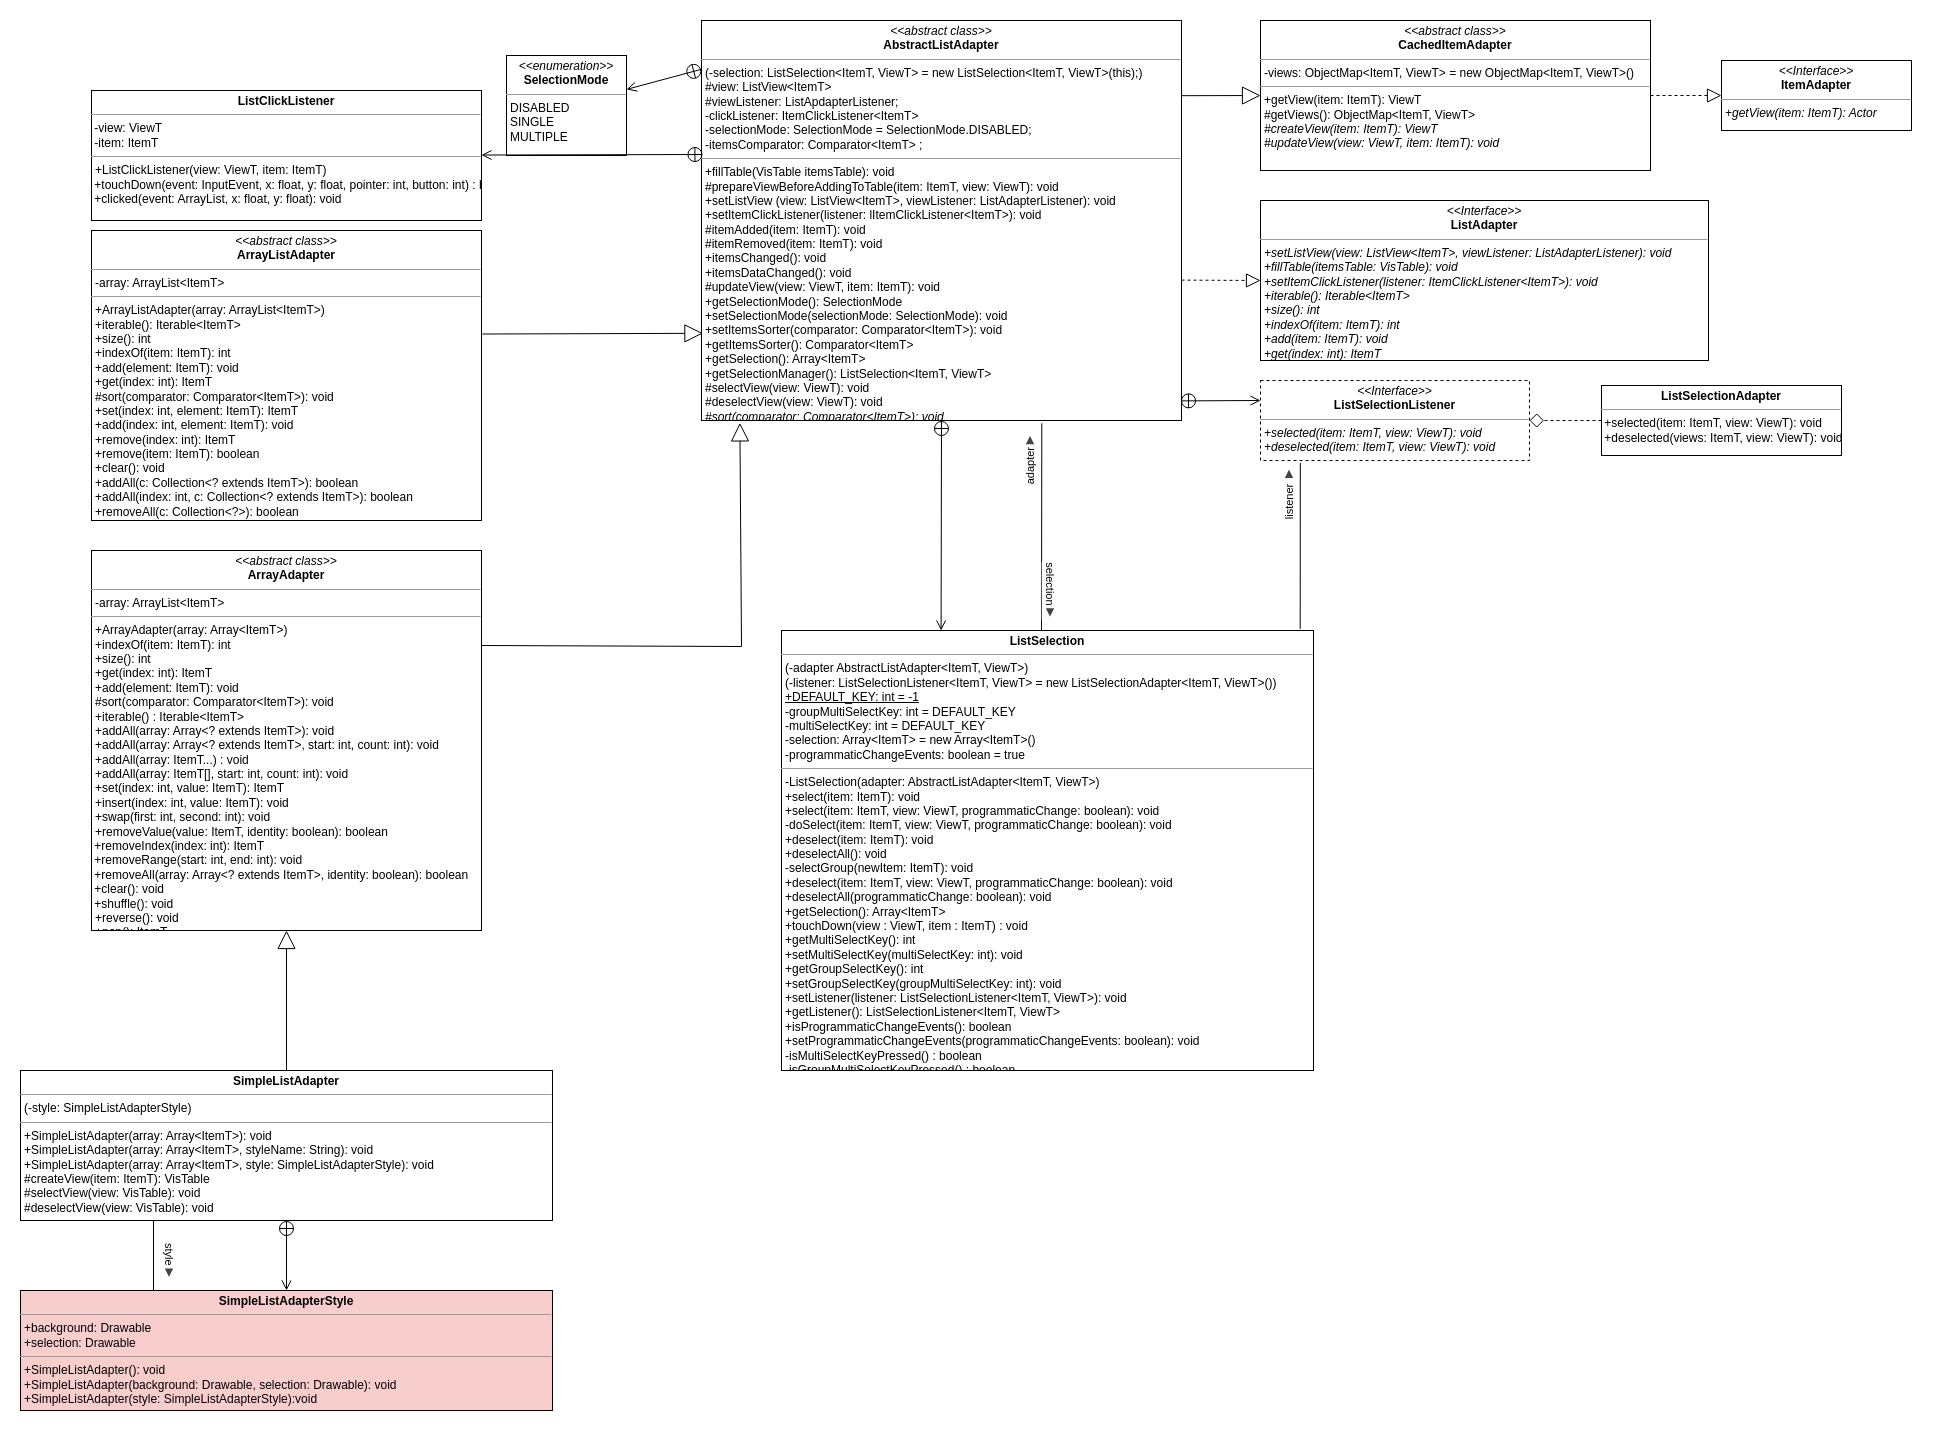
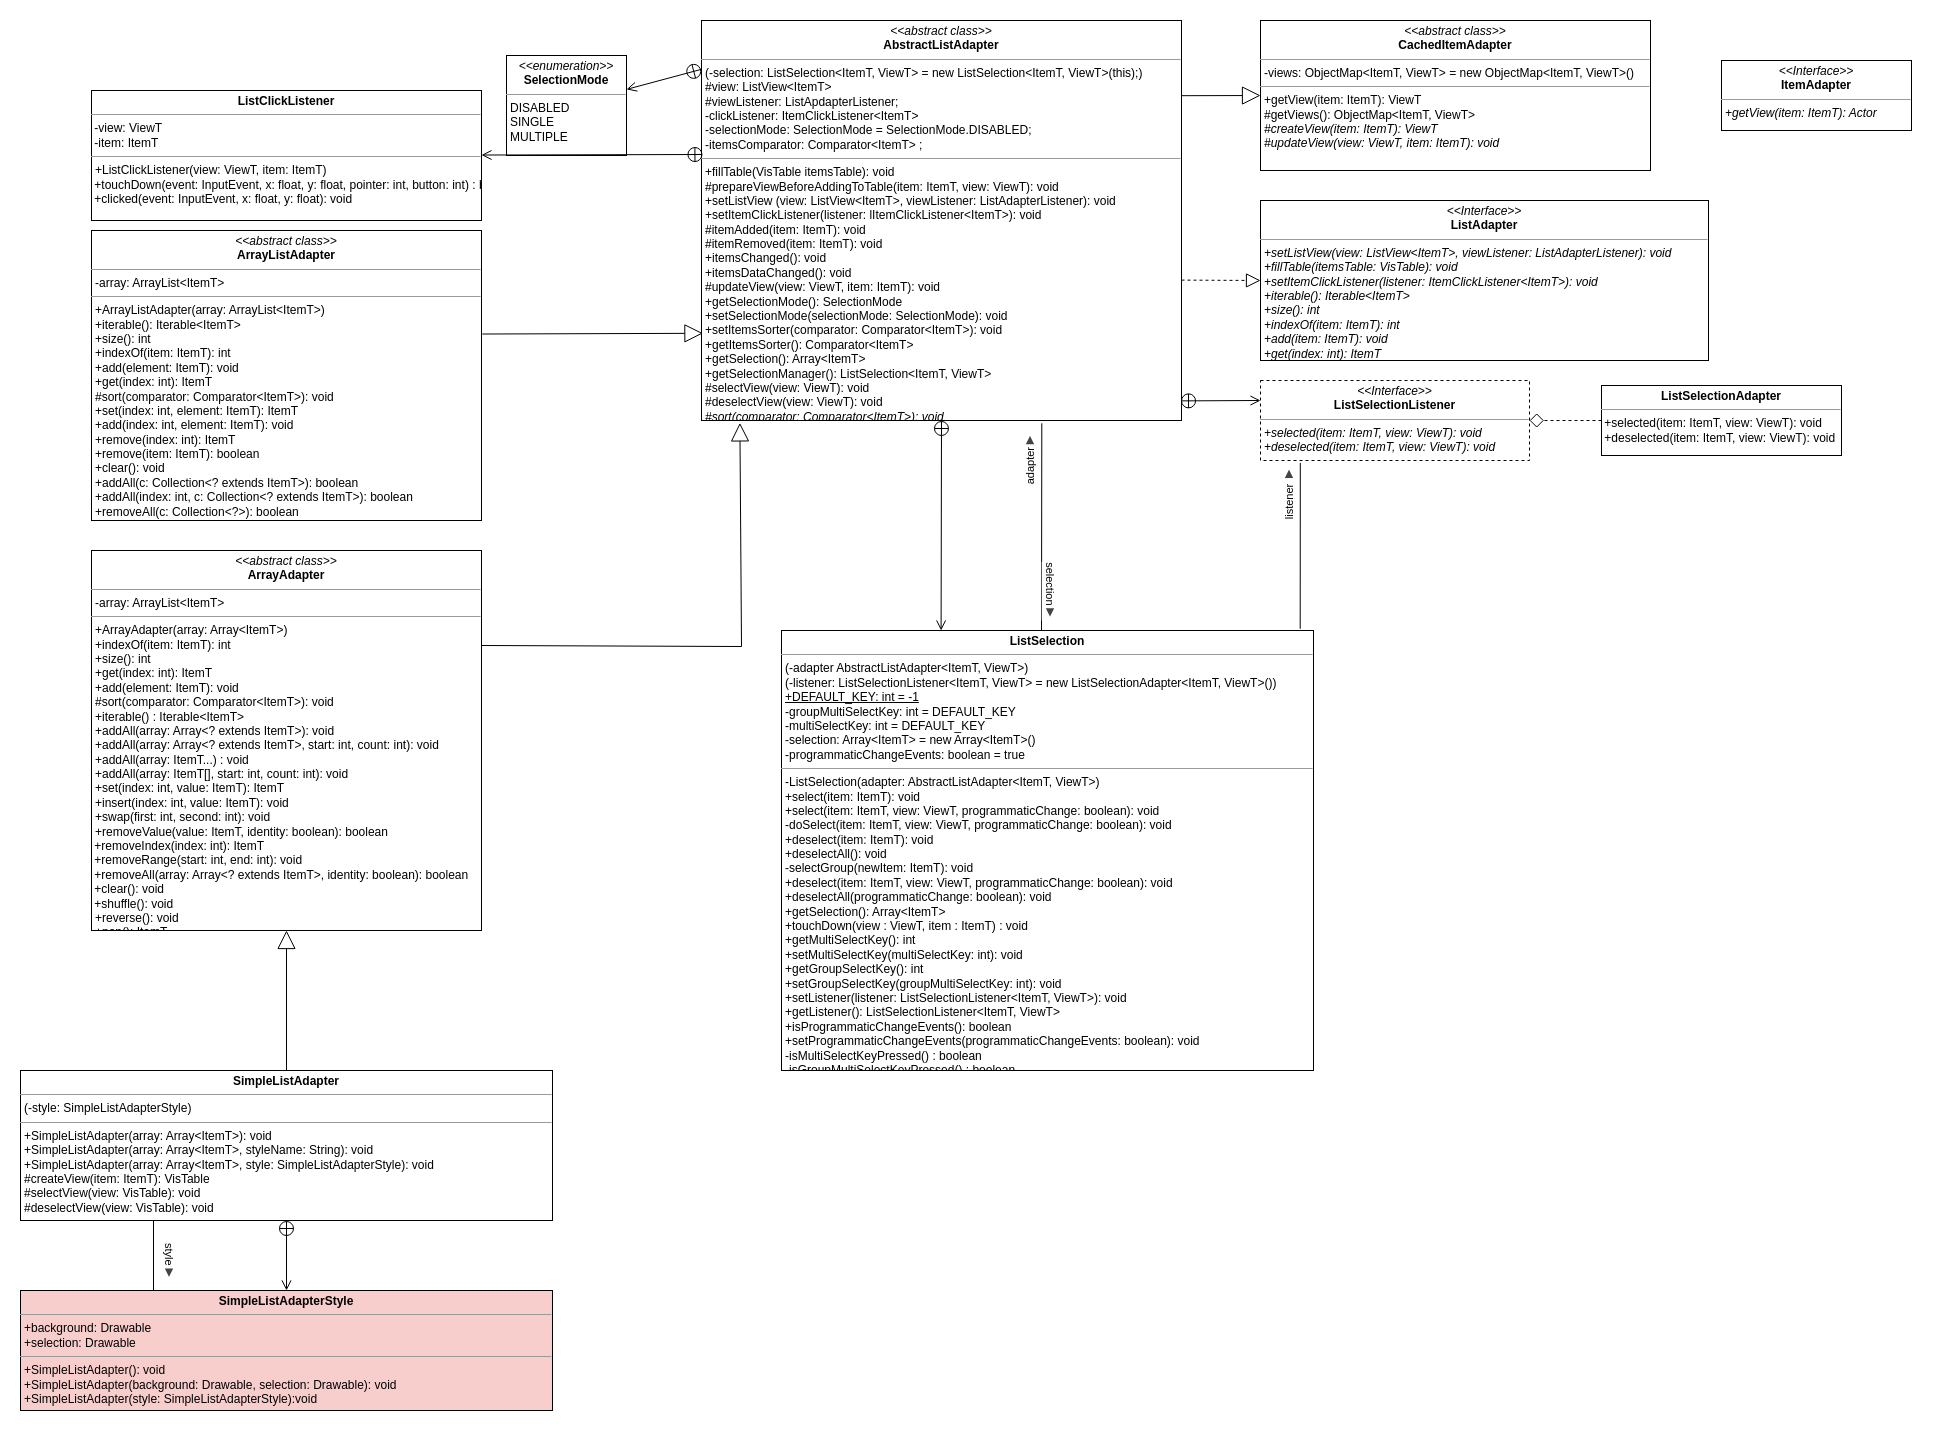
(1679, 96) -> none
(338, 134) -> (338, 134)
(1729, 407) -> (1726, 407)
